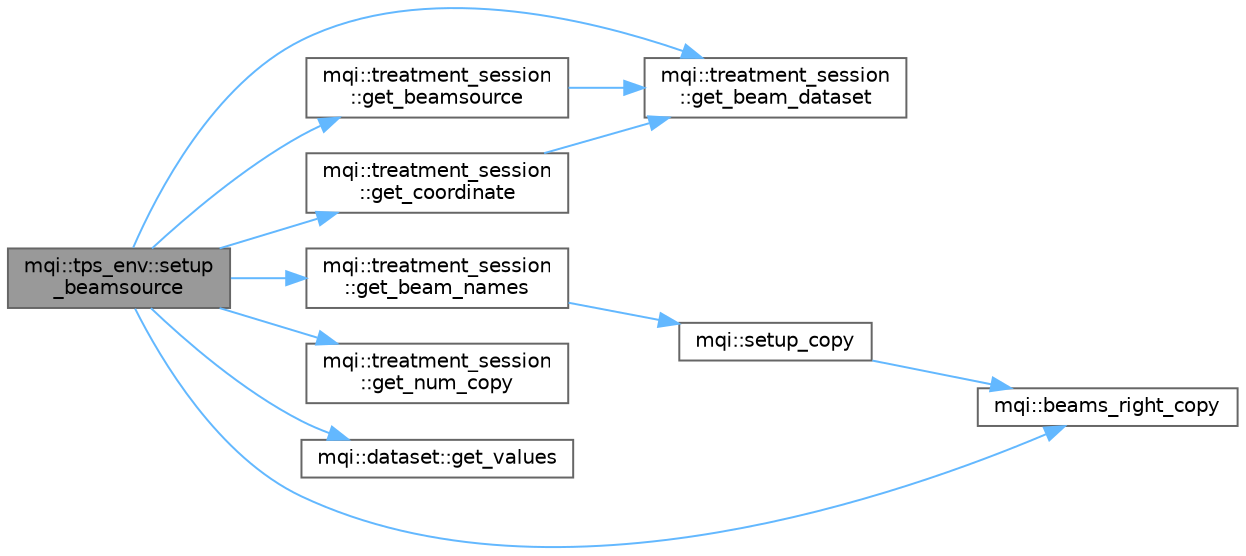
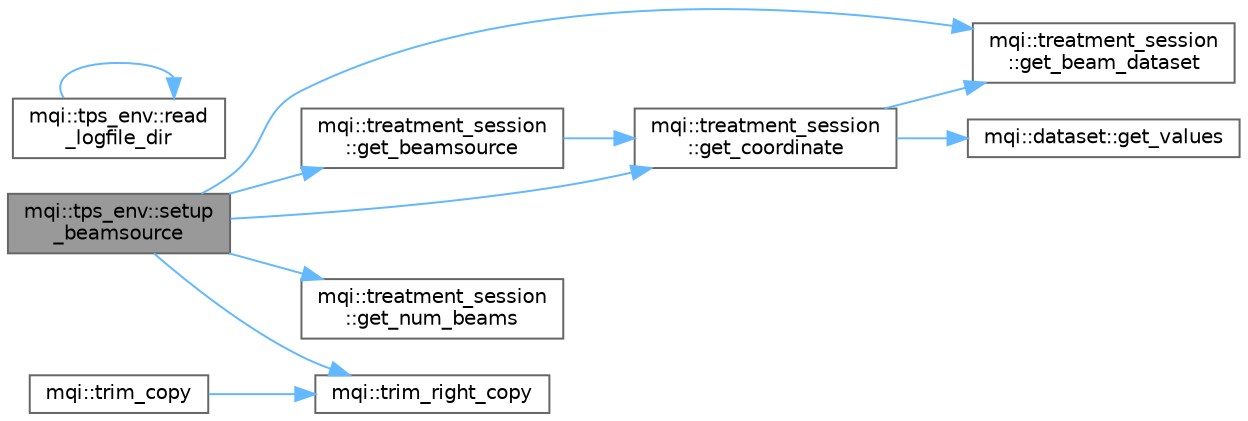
(596, 88) -> (589, 138)
none -> (119, 128)
(437, 278) -> none
(775, 342) -> (119, 394)
(437, 373) -> (432, 309)
(235, 379) -> (922, 138)
(1108, 407) -> (432, 394)
